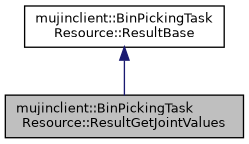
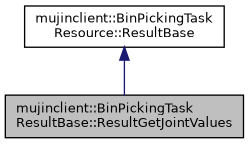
(124, 116) -> (124, 116)
